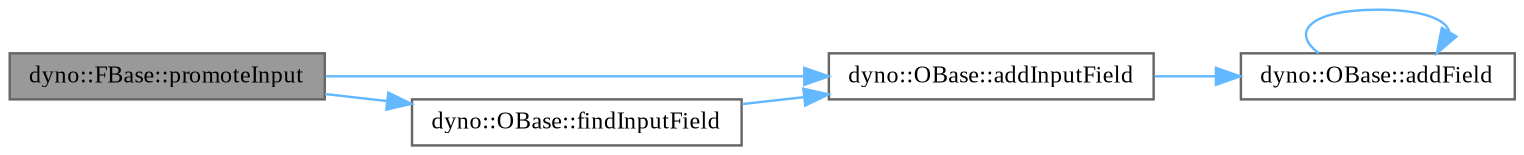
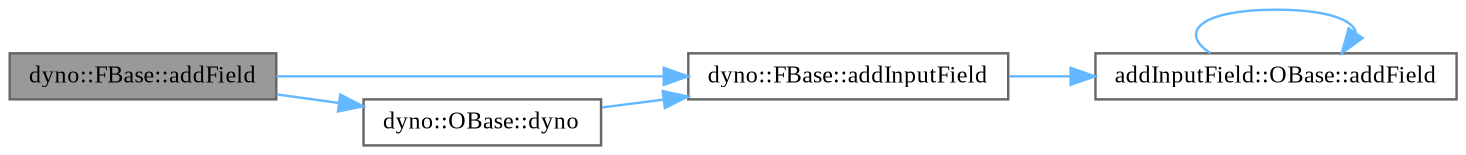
(167, 76) -> (143, 76)
(991, 76) -> (848, 76)
(1378, 76) -> (1276, 76)
(577, 122) -> (482, 122)
